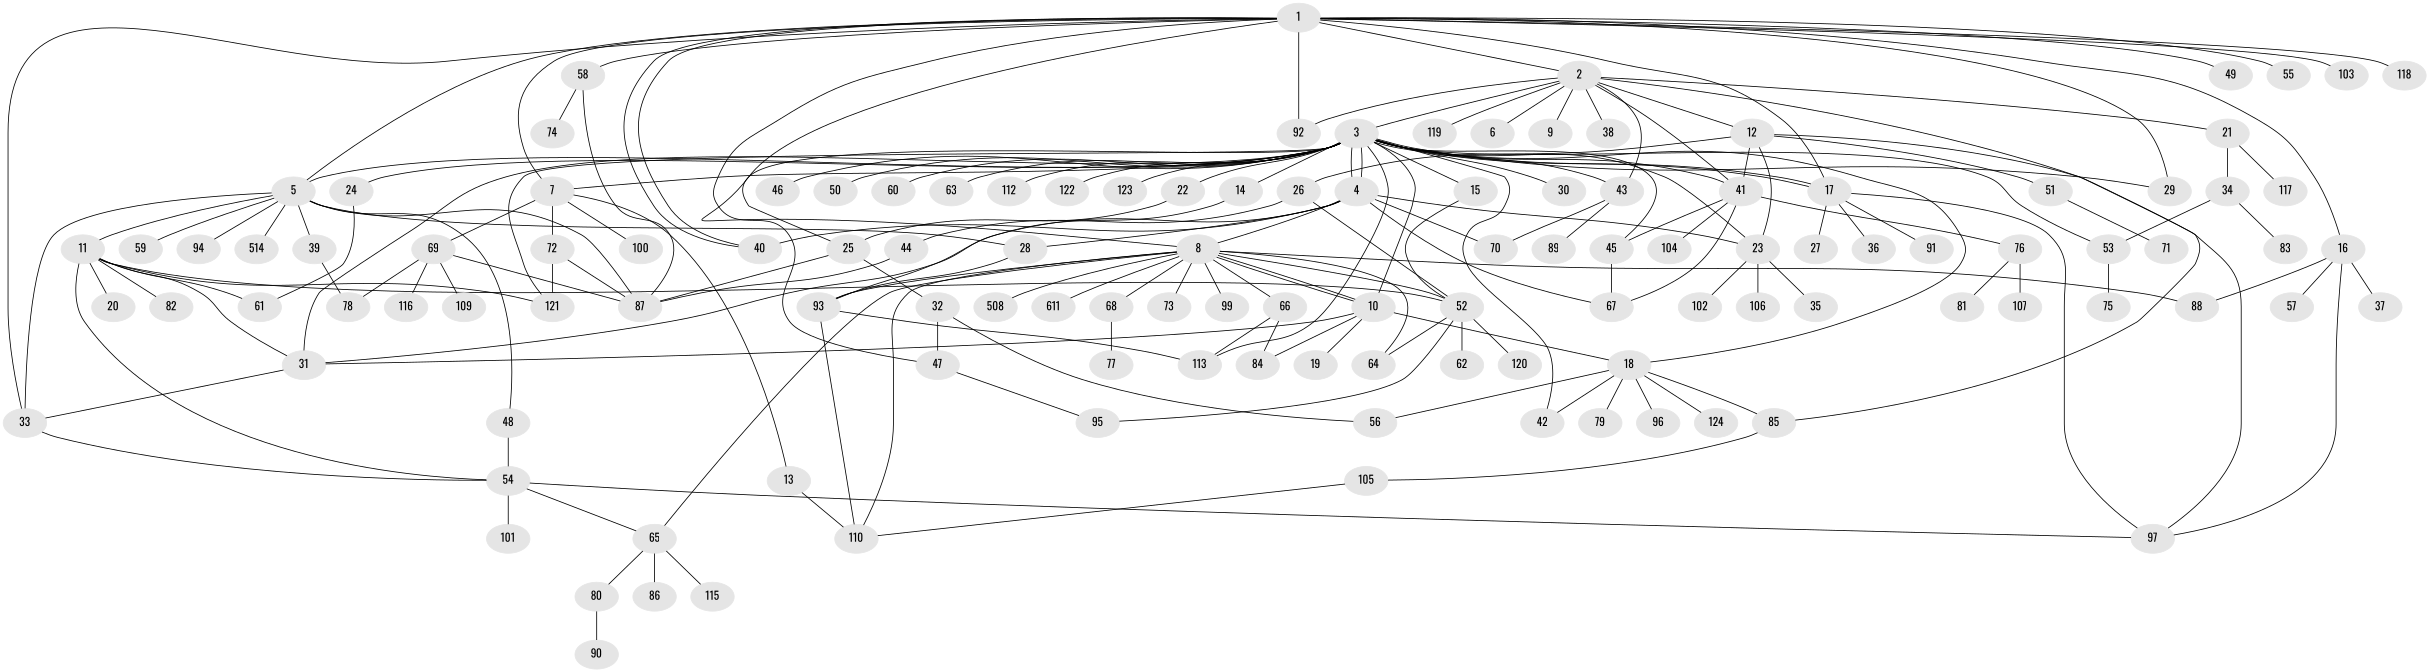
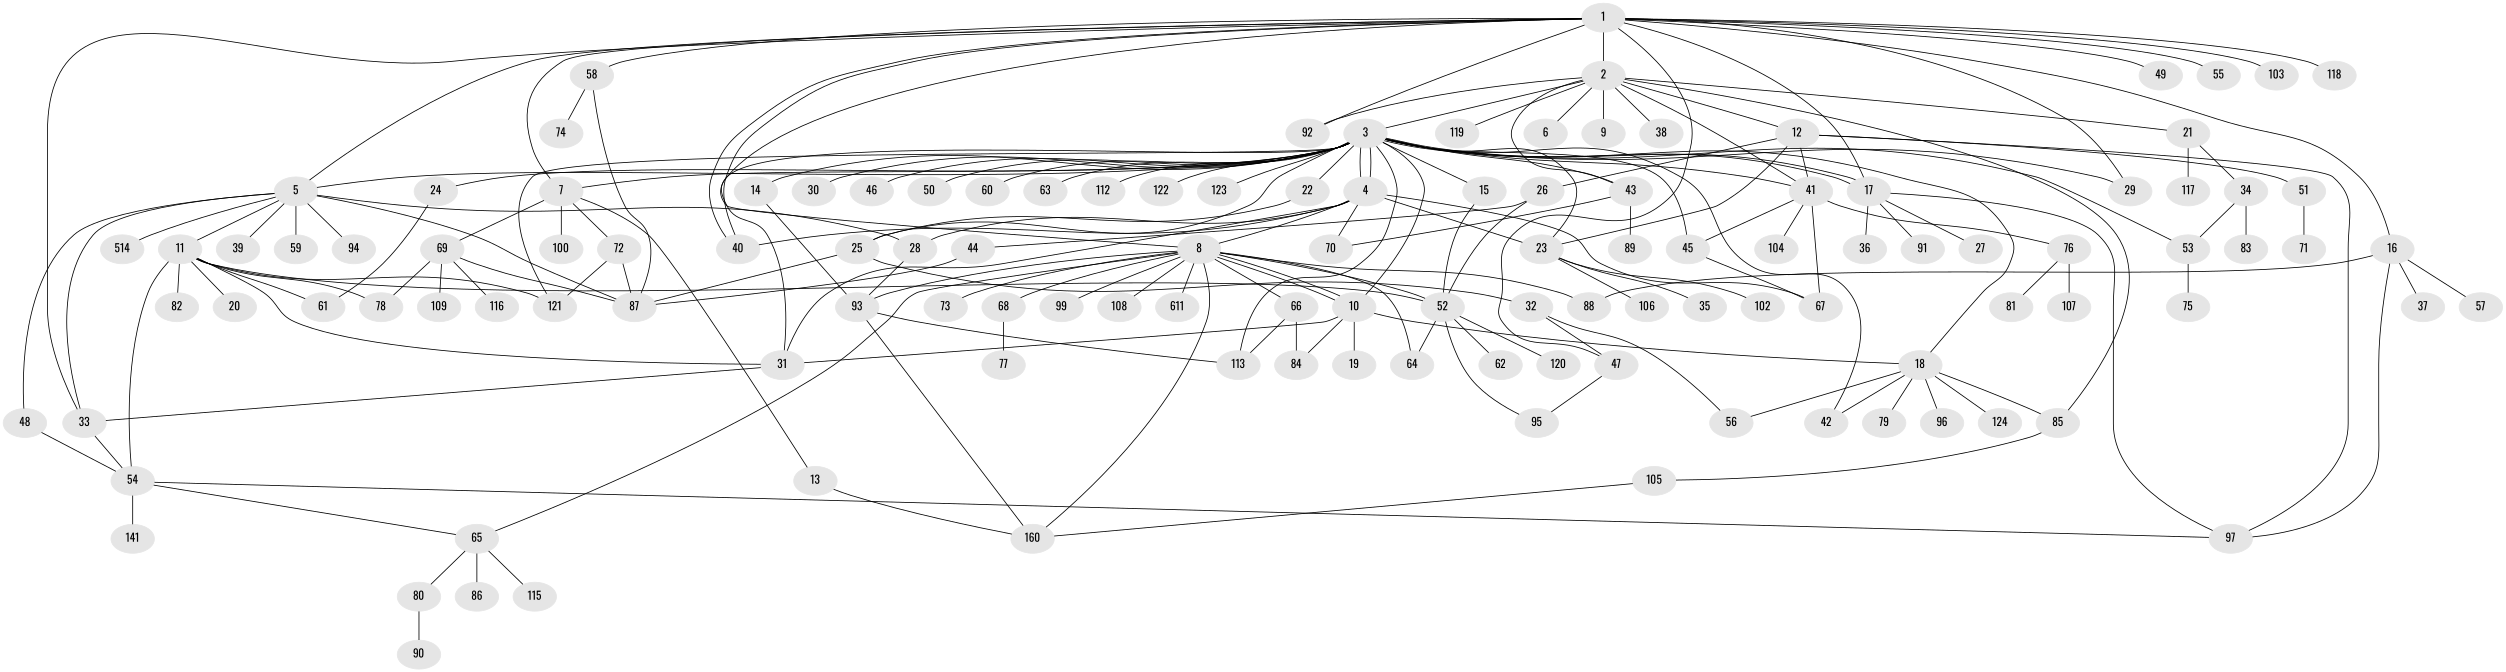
(331, 278) -> (281, 278)
(996, 307) -> (1119, 307)
(508, 539) -> (133, 539)
(856, 539) -> (1033, 539)
